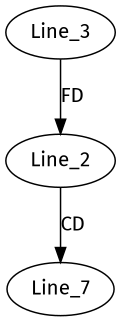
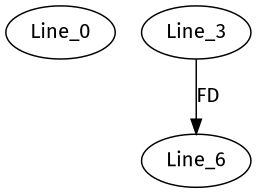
none -> (61, 32)
(61, 161) -> (196, 161)
(61, 289) -> none
